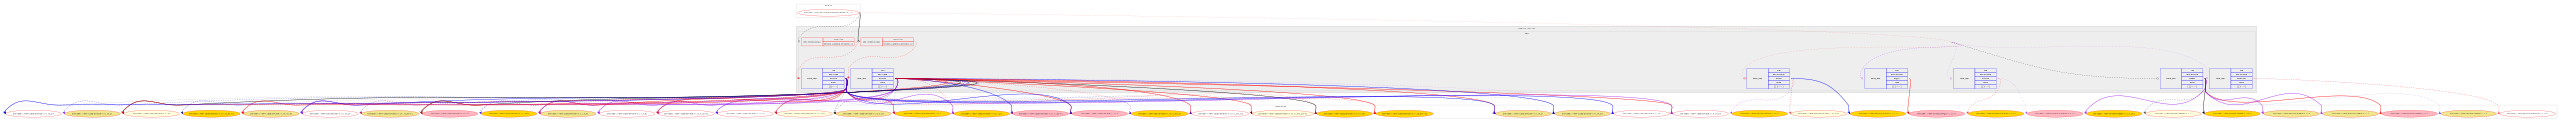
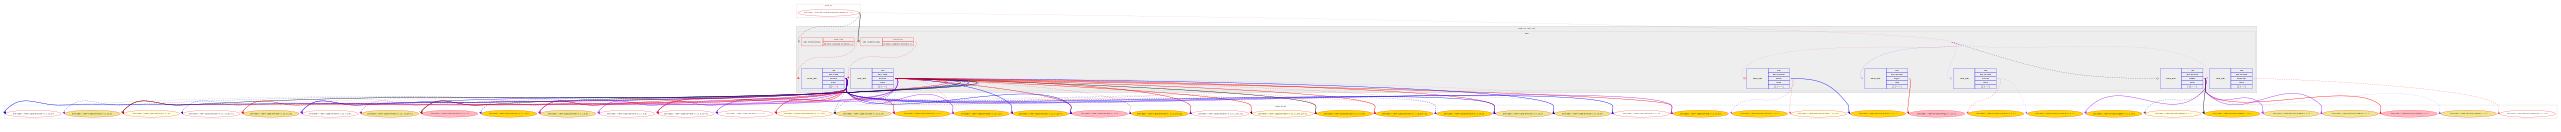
(211, 114) -> (211, 114)
(330, 114) -> (330, 114)
(1041, 114) -> (1041, 114)
(1160, 114) -> (1160, 114)
none -> (1464, 114)
(1701, 114) -> (1701, 114)
(2055, 114) -> (2055, 114)
